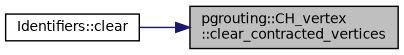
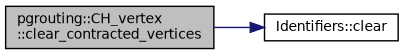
(157, 27) -> (232, 27)
